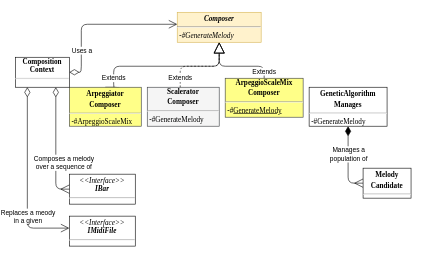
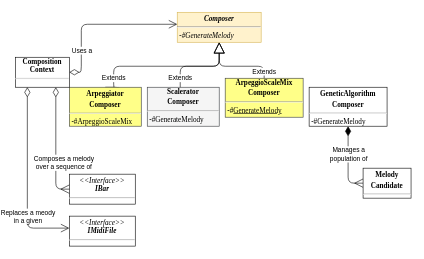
(180, 75) -> (180, 75)
(341, 100) -> (341, 100)
